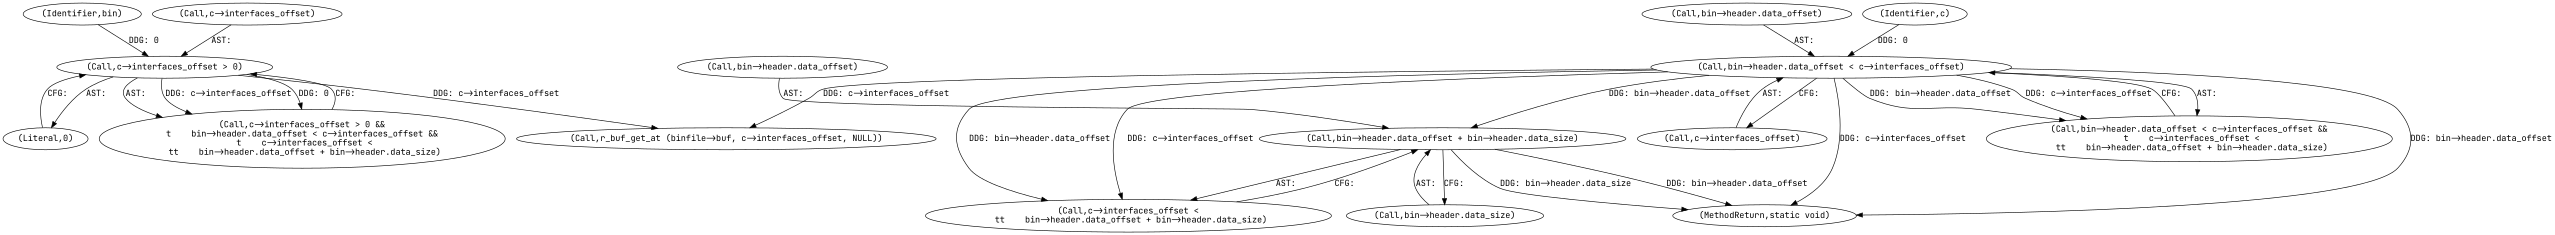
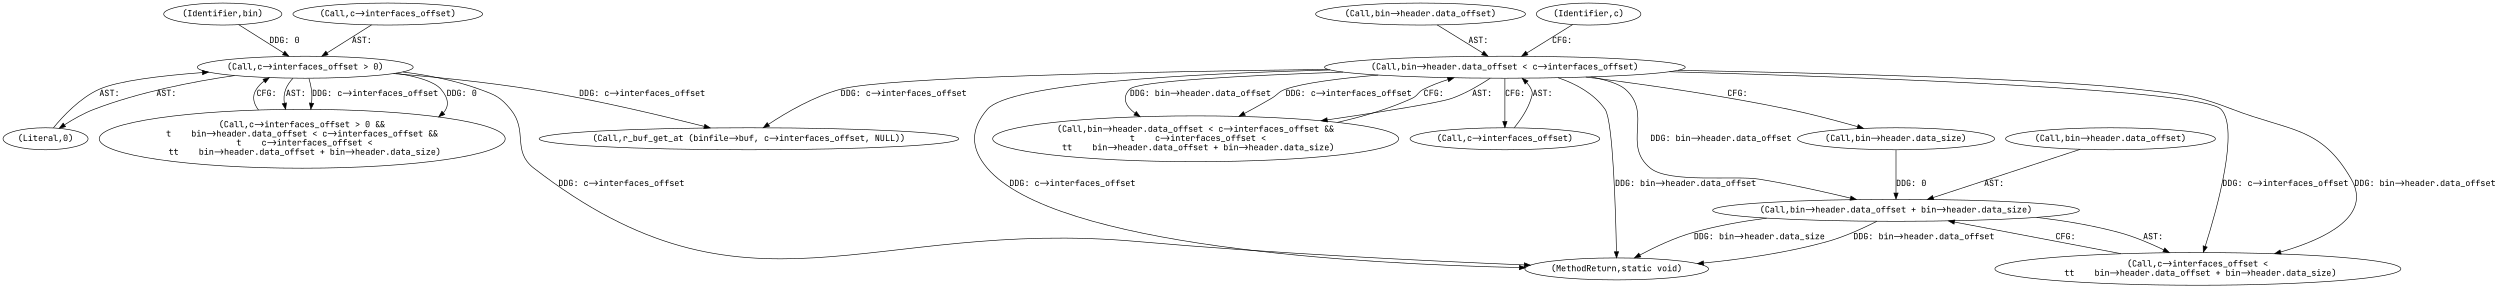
(1893, 41) -> (1565, 41)
(60, 94) -> (112, 94)
(1444, 174) -> (1723, 97)
(1428, 184) -> (1911, 184)
none -> (928, 247)
